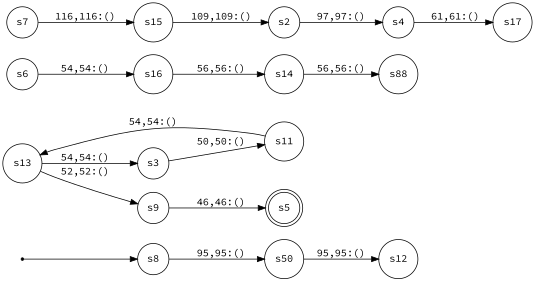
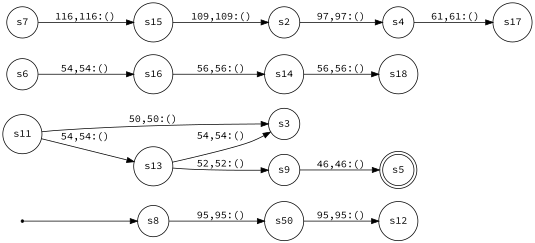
(398, 74) -> (398, 74)
(213, 153) -> (151, 126)
